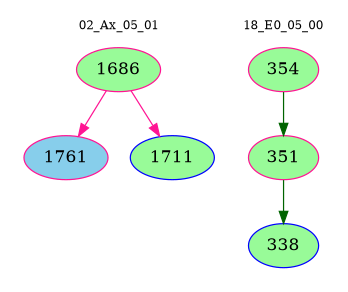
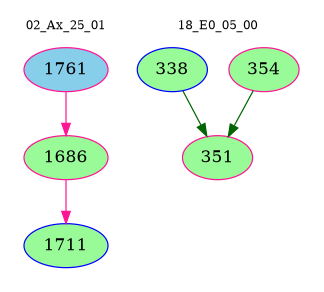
(119, 26) -> (66, 26)
(96, 108) -> (66, 108)
(284, 196) -> (192, 108)
